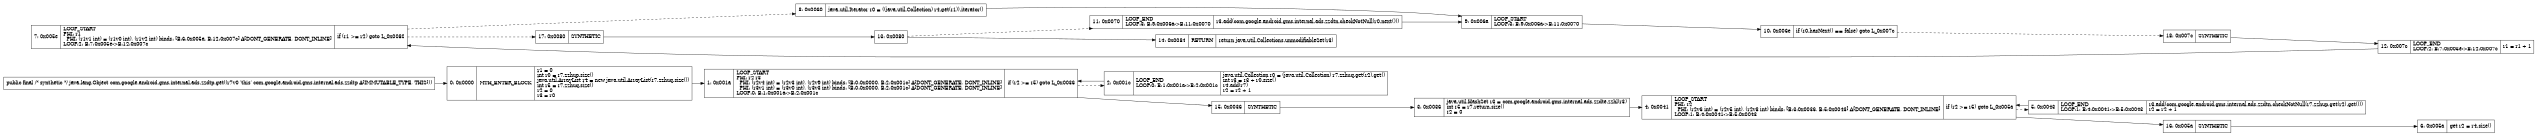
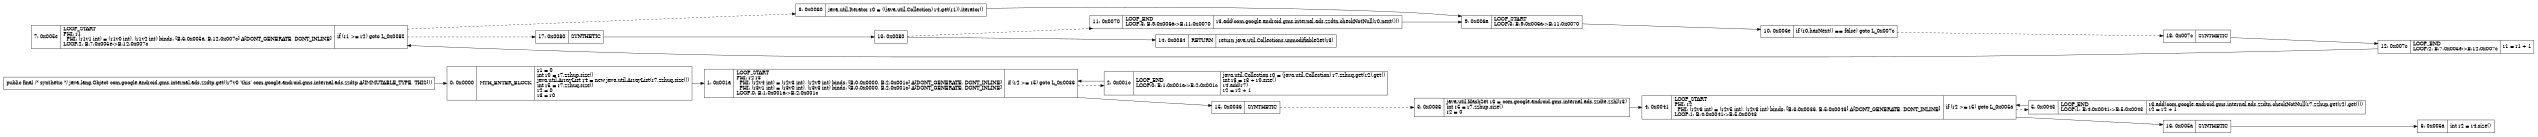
(1345, 107) -> (1345, 107)
(1476, 107) -> (1475, 107)
(2471, 126) -> (2471, 126)
